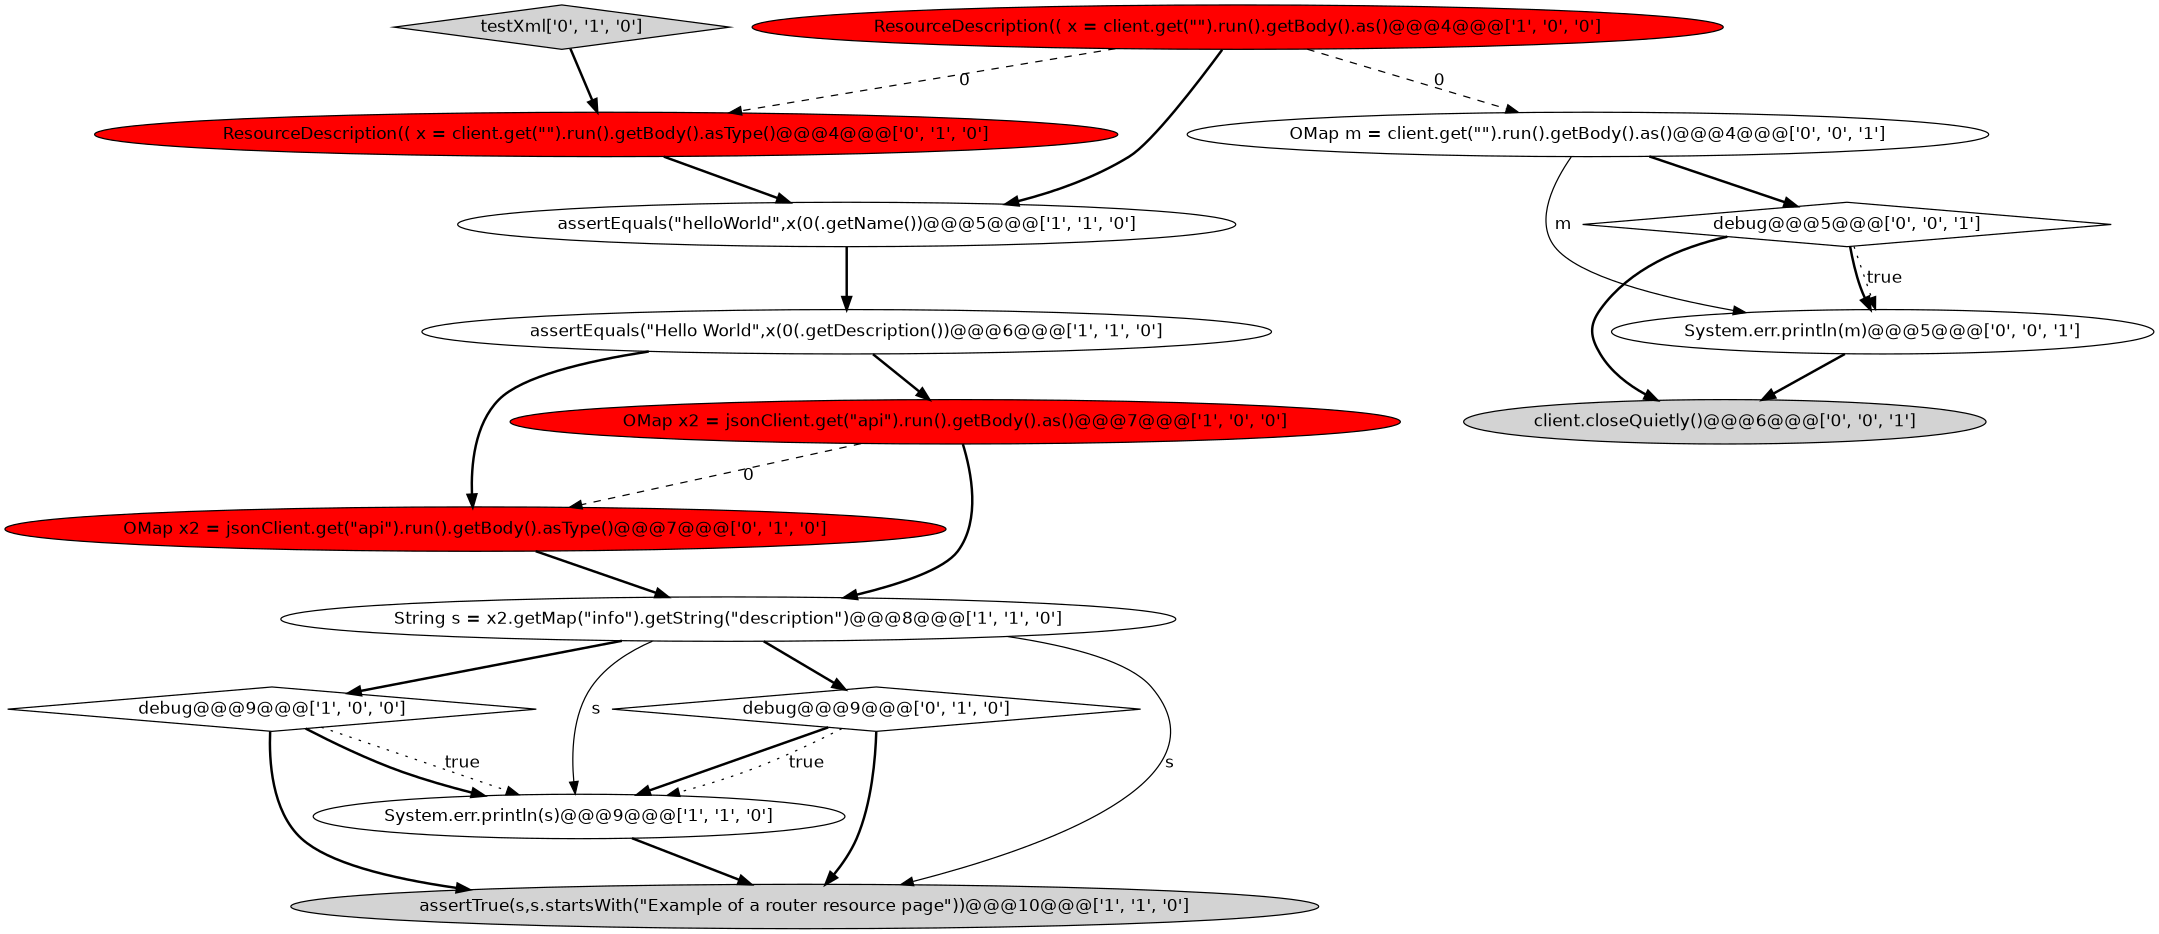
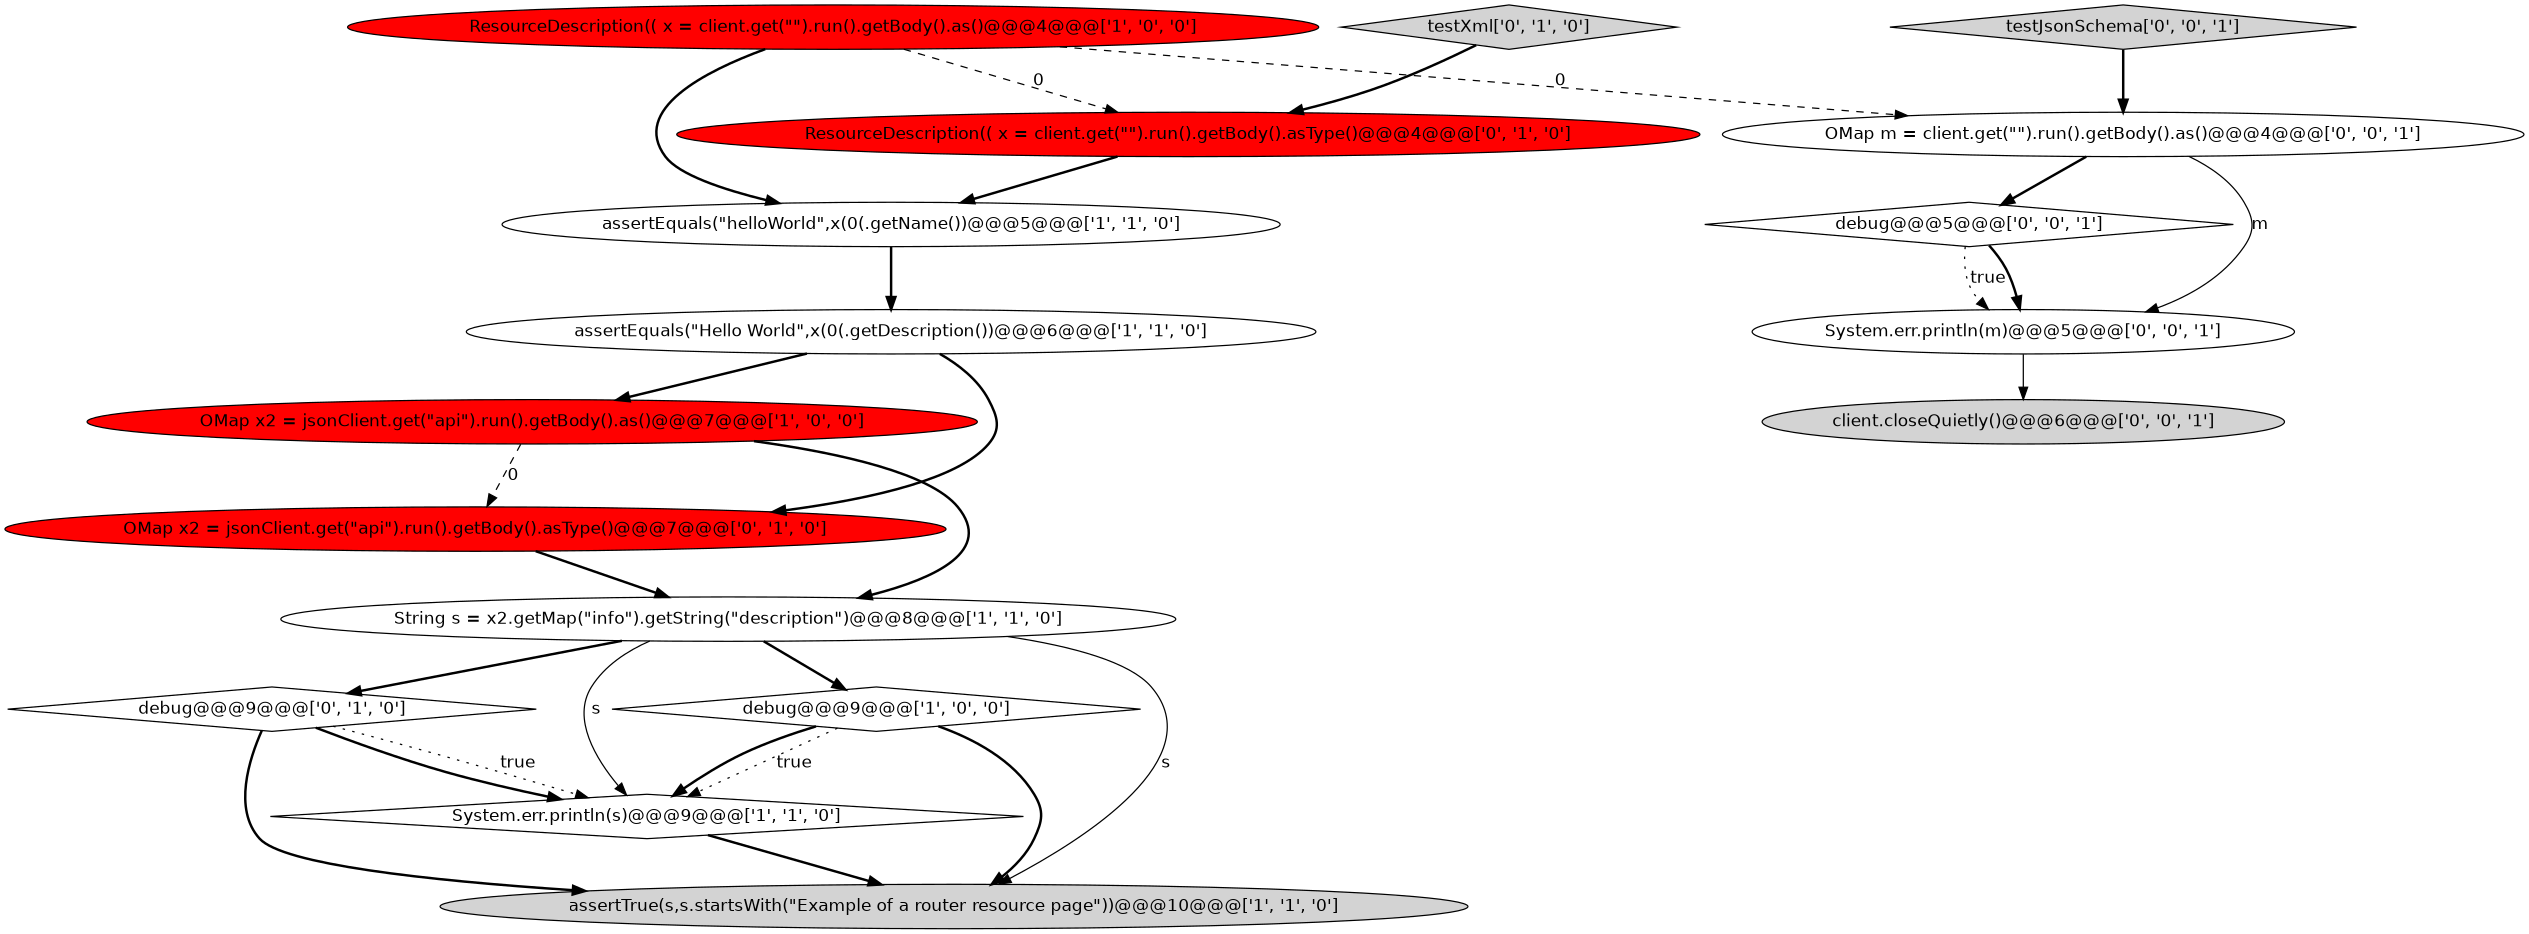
none -> (2123, 27)
(1613, 294) -> none
(1809, 374) -> (2023, 371)
(579, 816) -> (647, 816)
